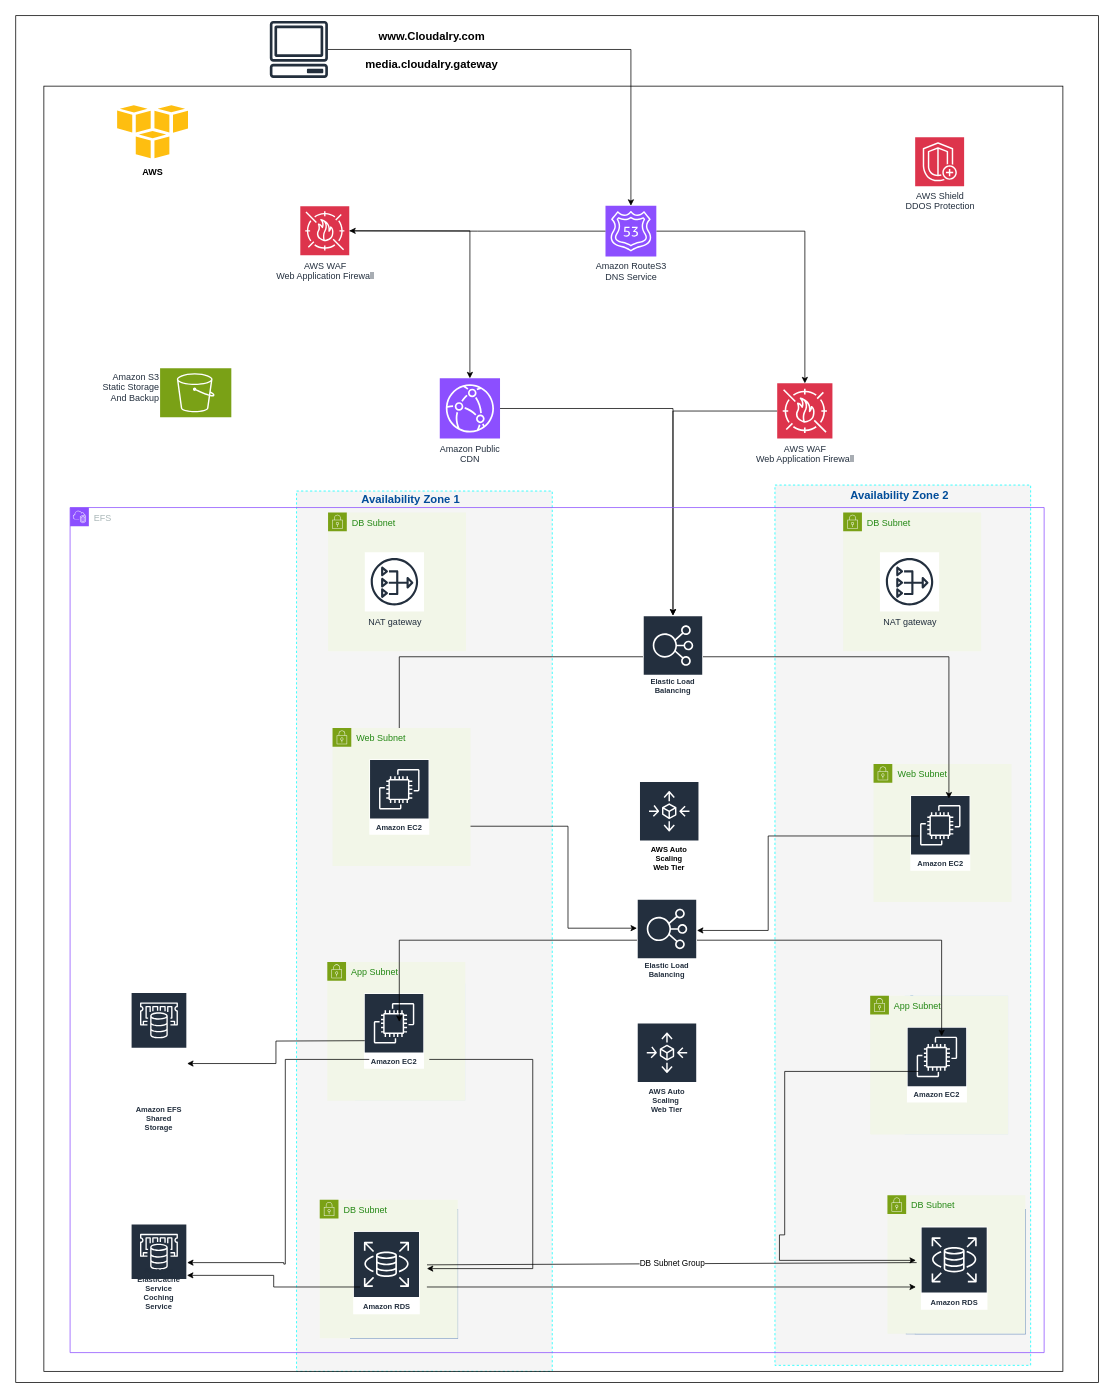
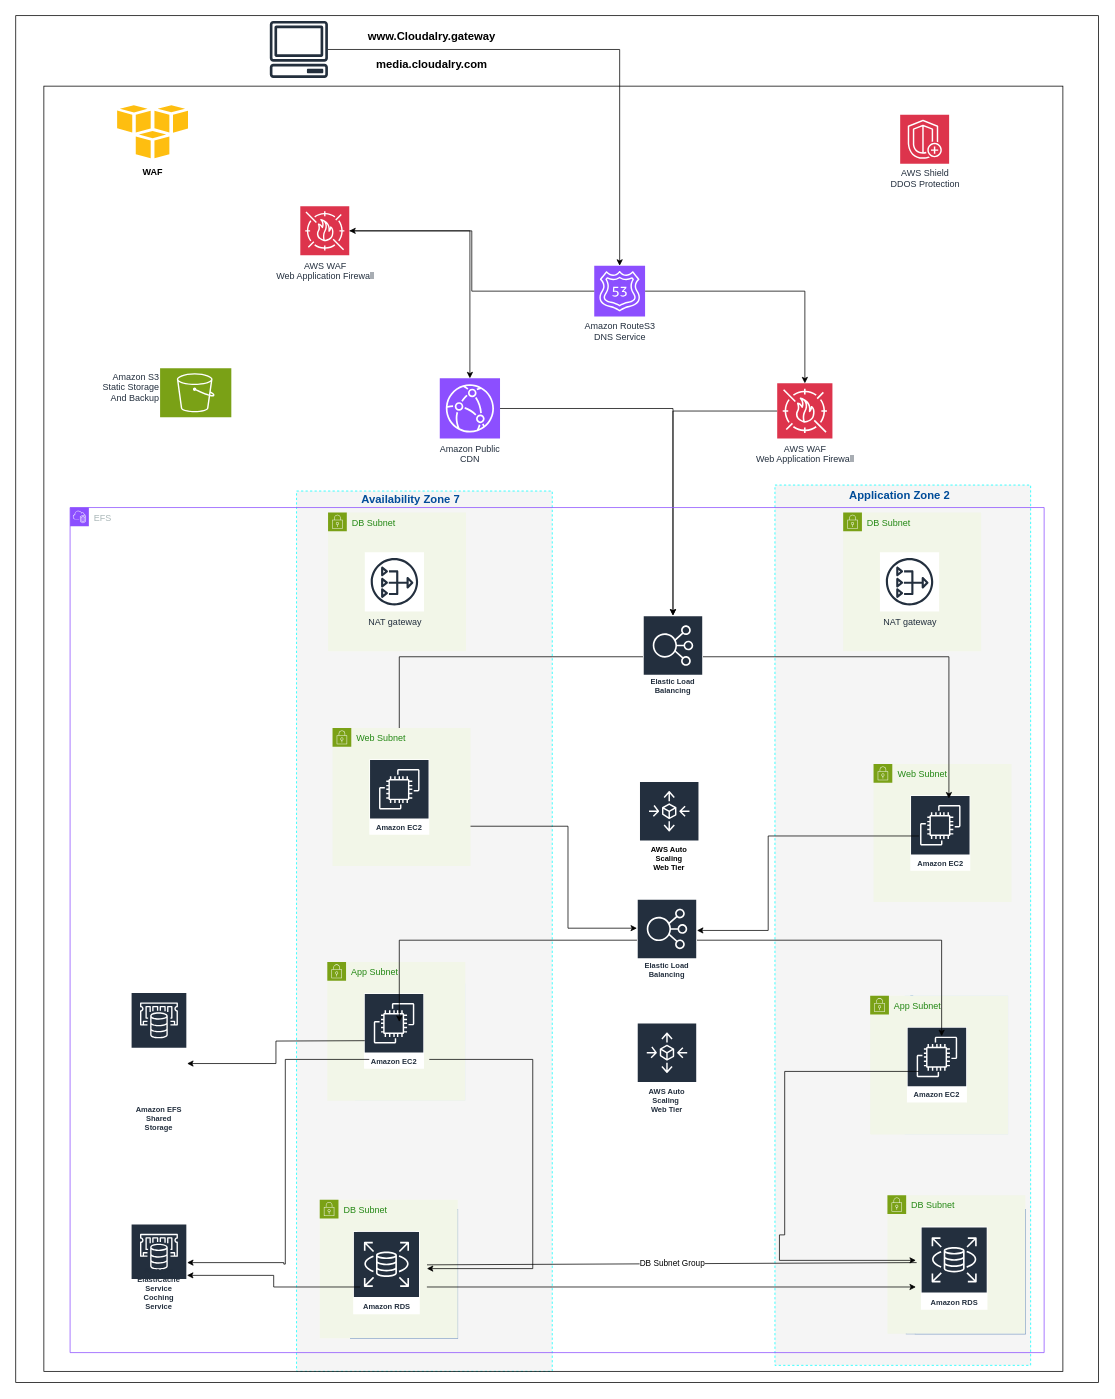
(432, 42) -> (432, 42)
(432, 70) -> (432, 70)
(940, 161) -> (925, 139)
(153, 172) -> (153, 172)
(631, 231) -> (620, 291)
(900, 495) -> (900, 495)
(411, 499) -> (411, 499)
